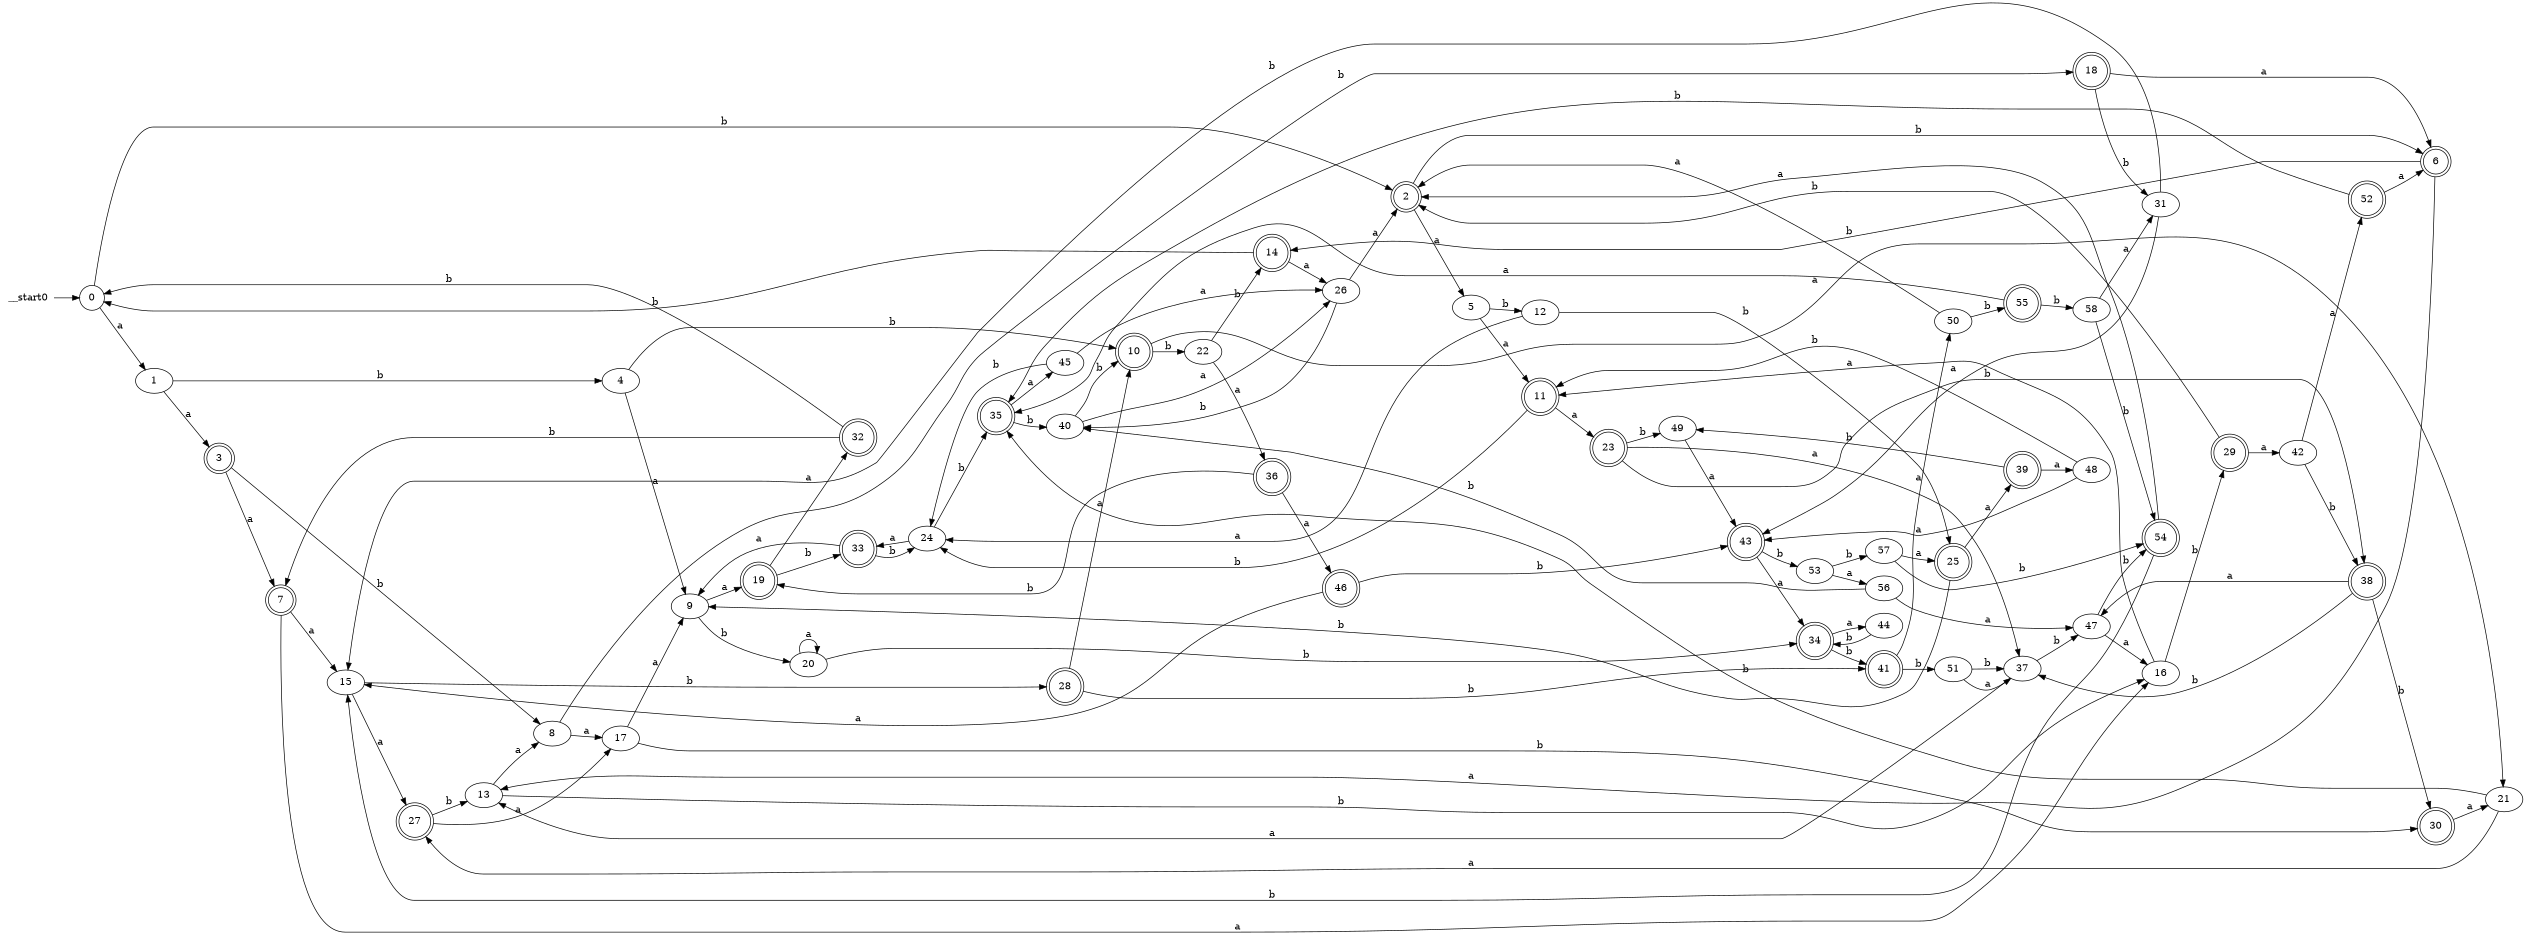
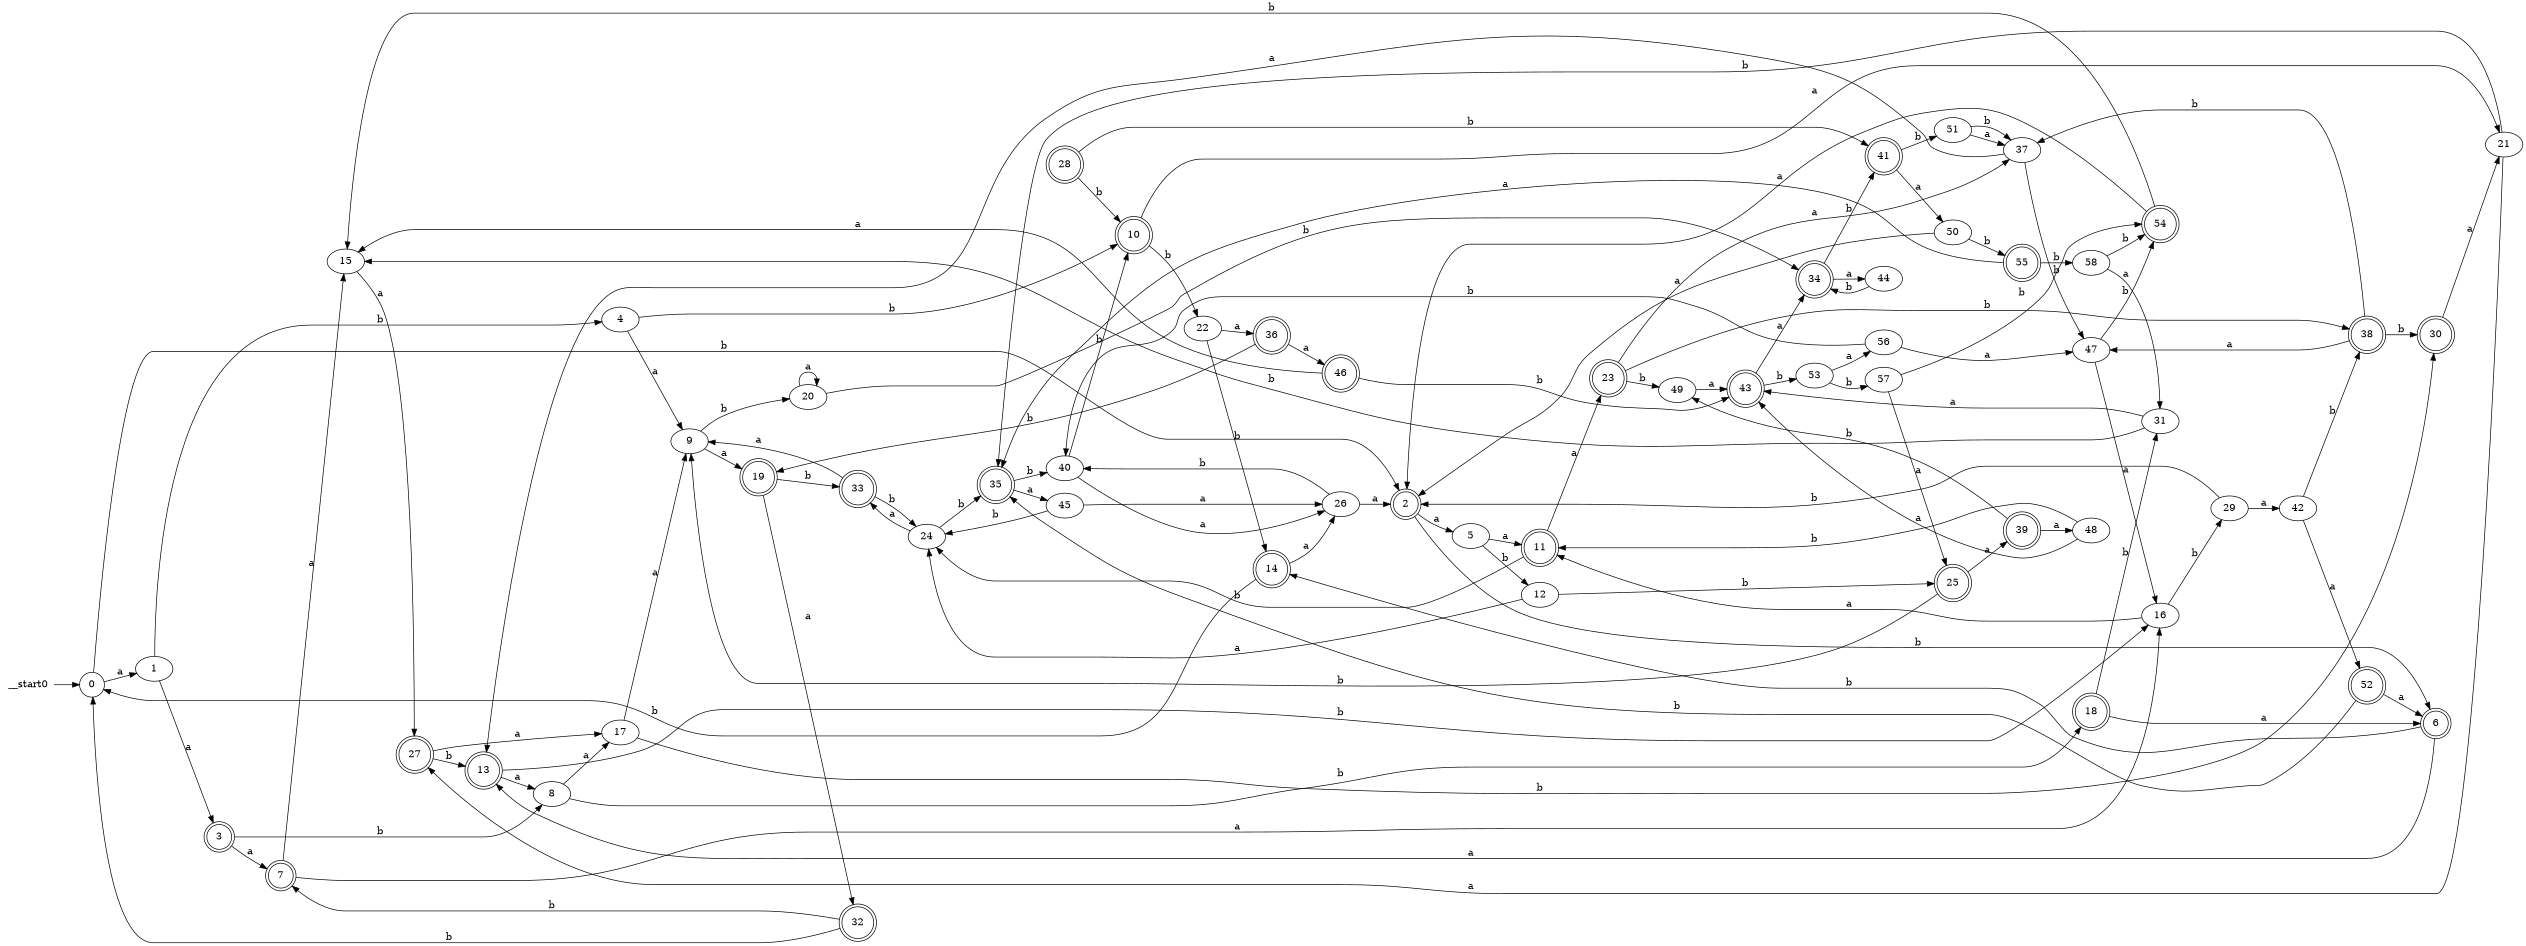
(2230, 453) -> (2230, 508)
(1100, 504) -> (1099, 193)
(702, 687) -> none
(484, 795) -> (484, 771)
